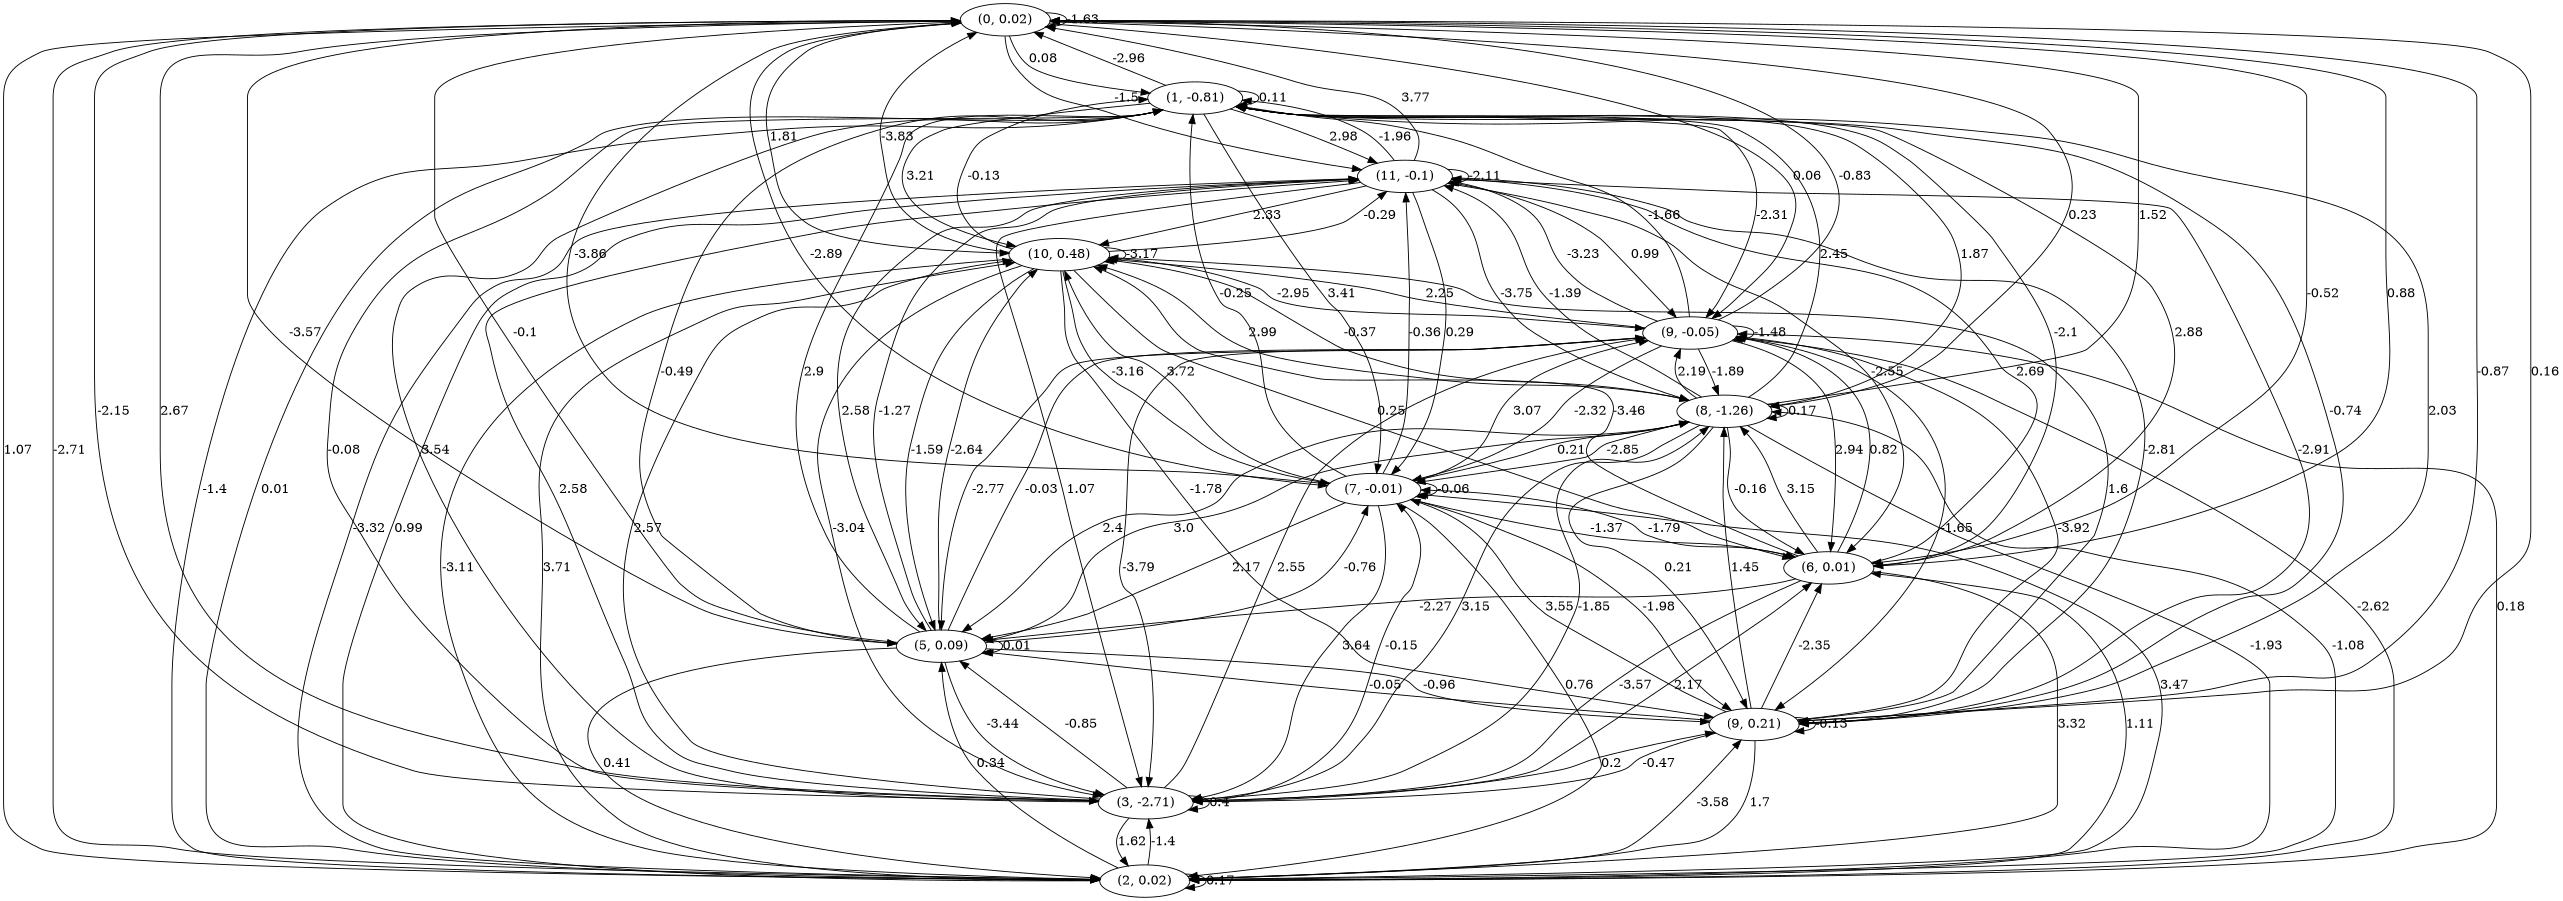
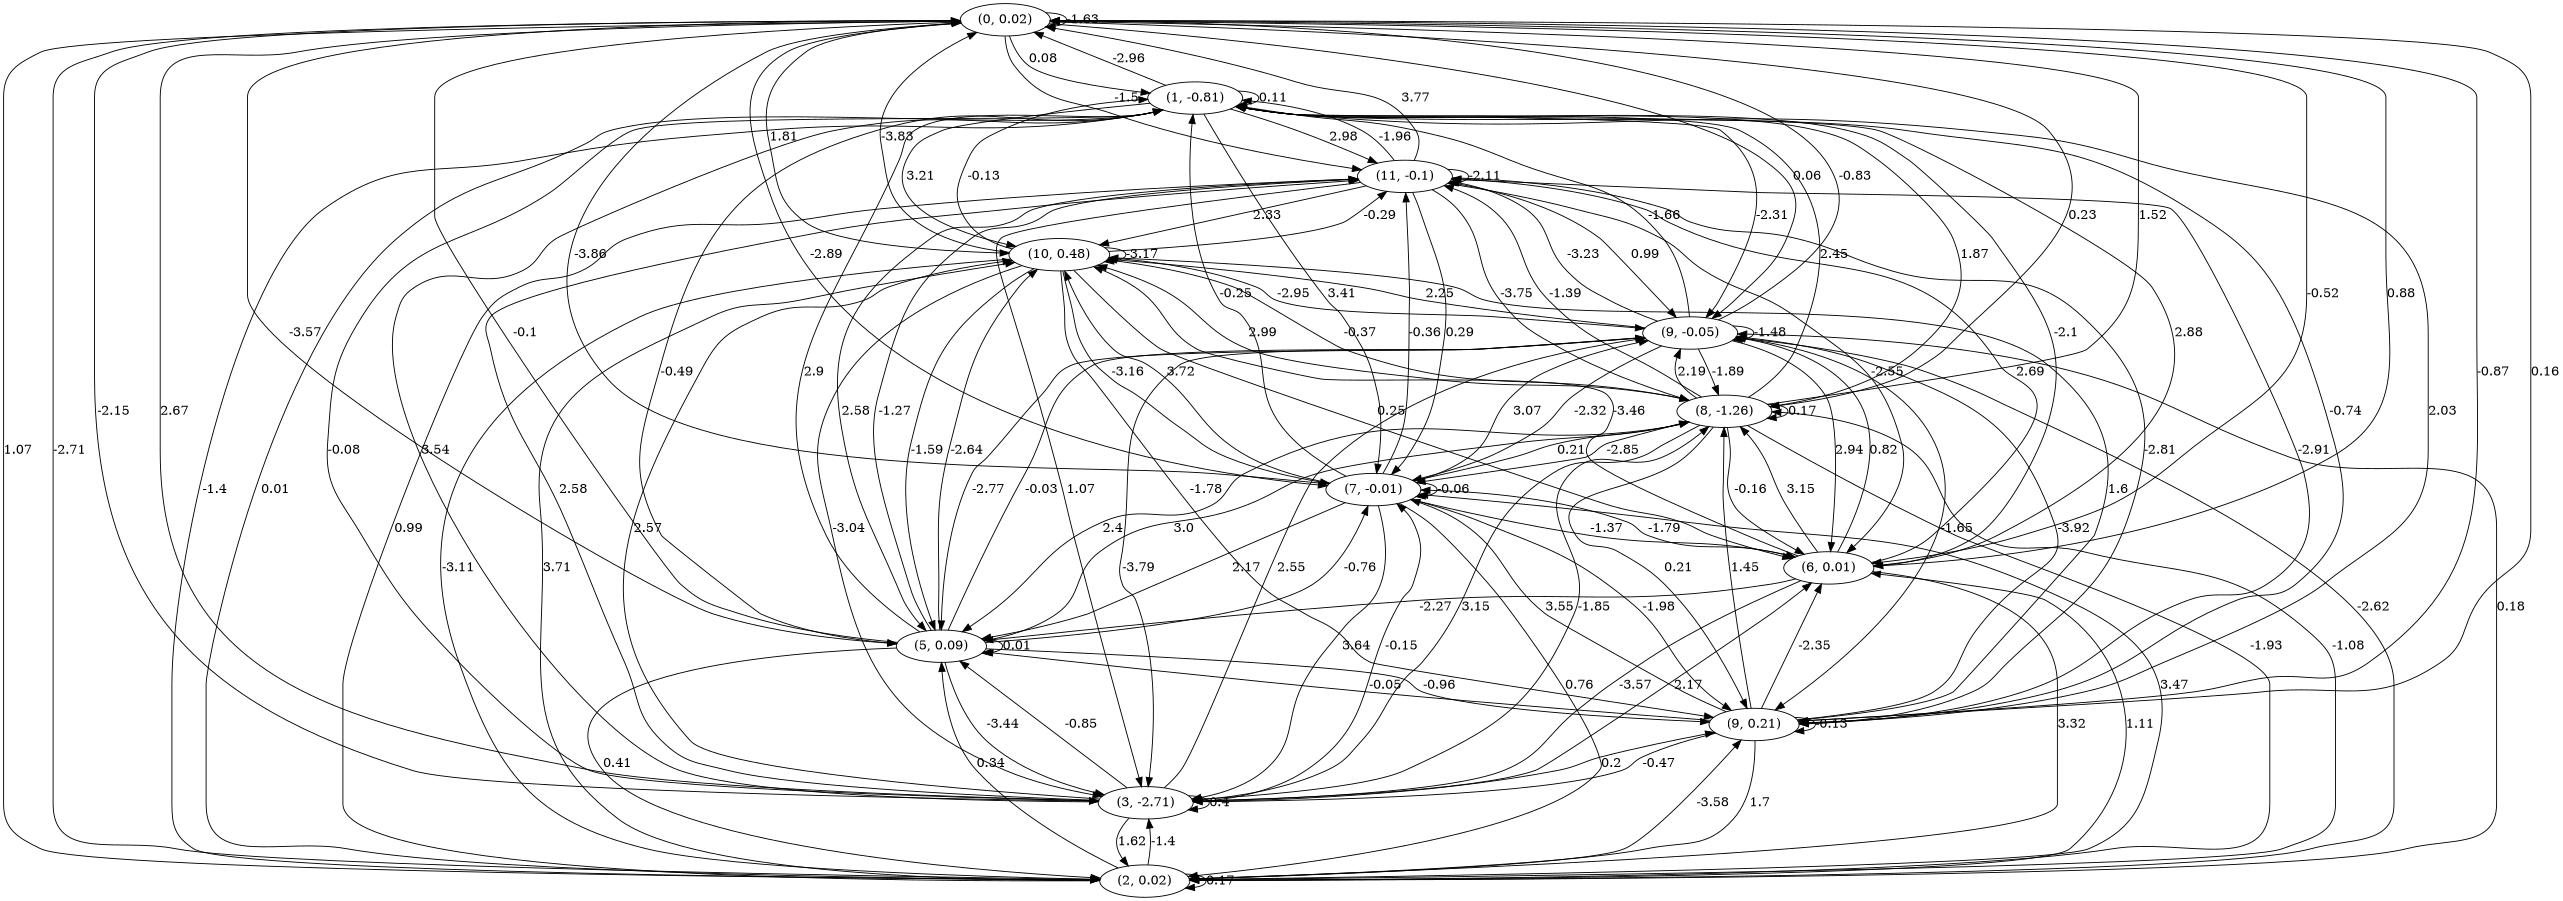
(365, 484) -> none
